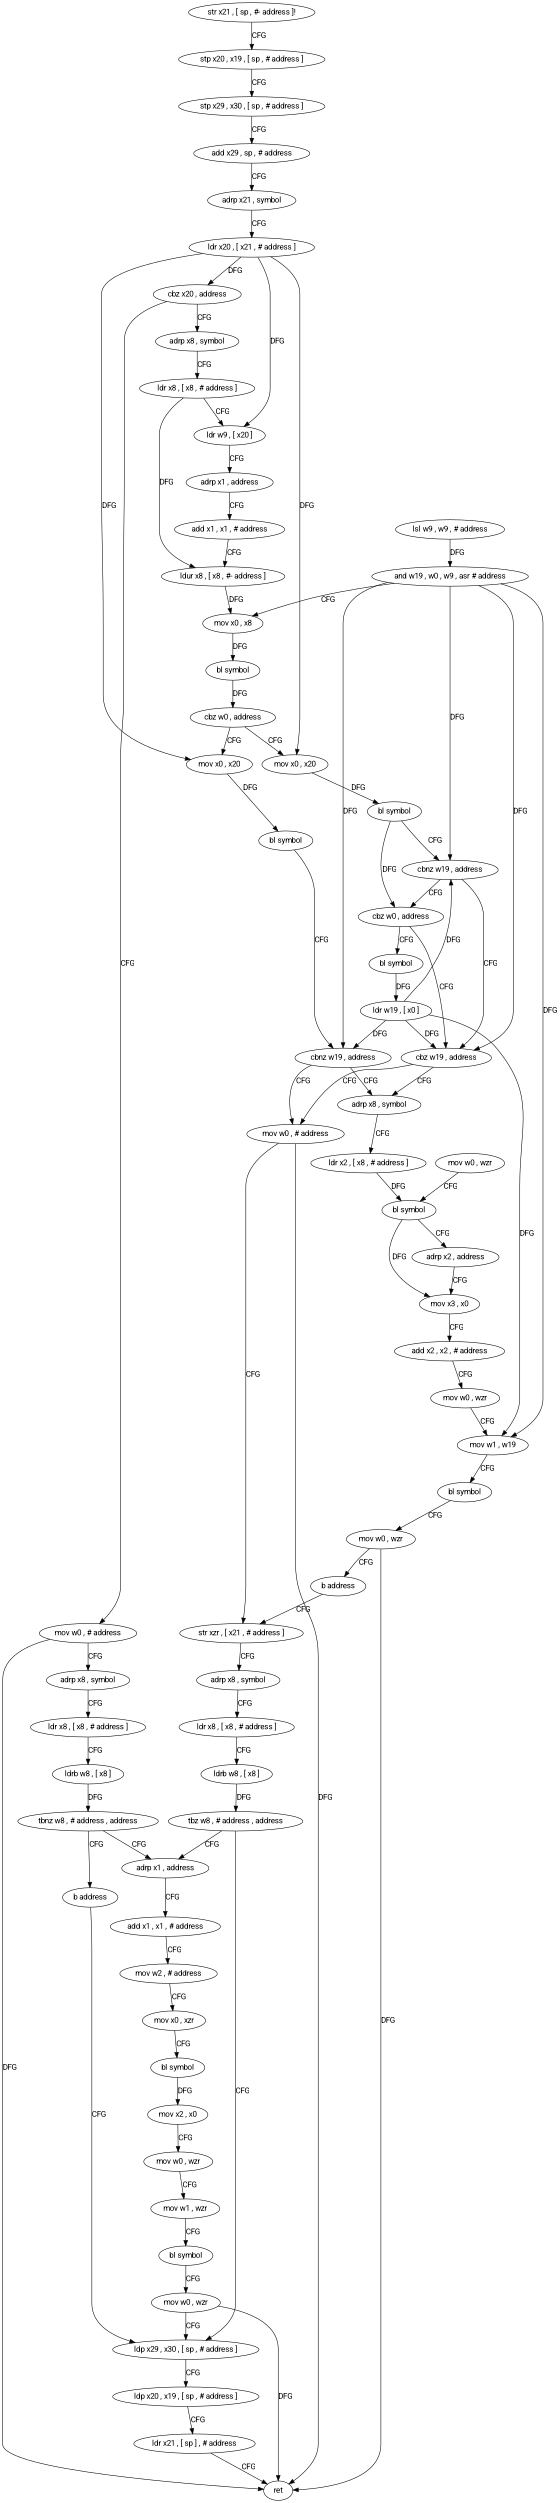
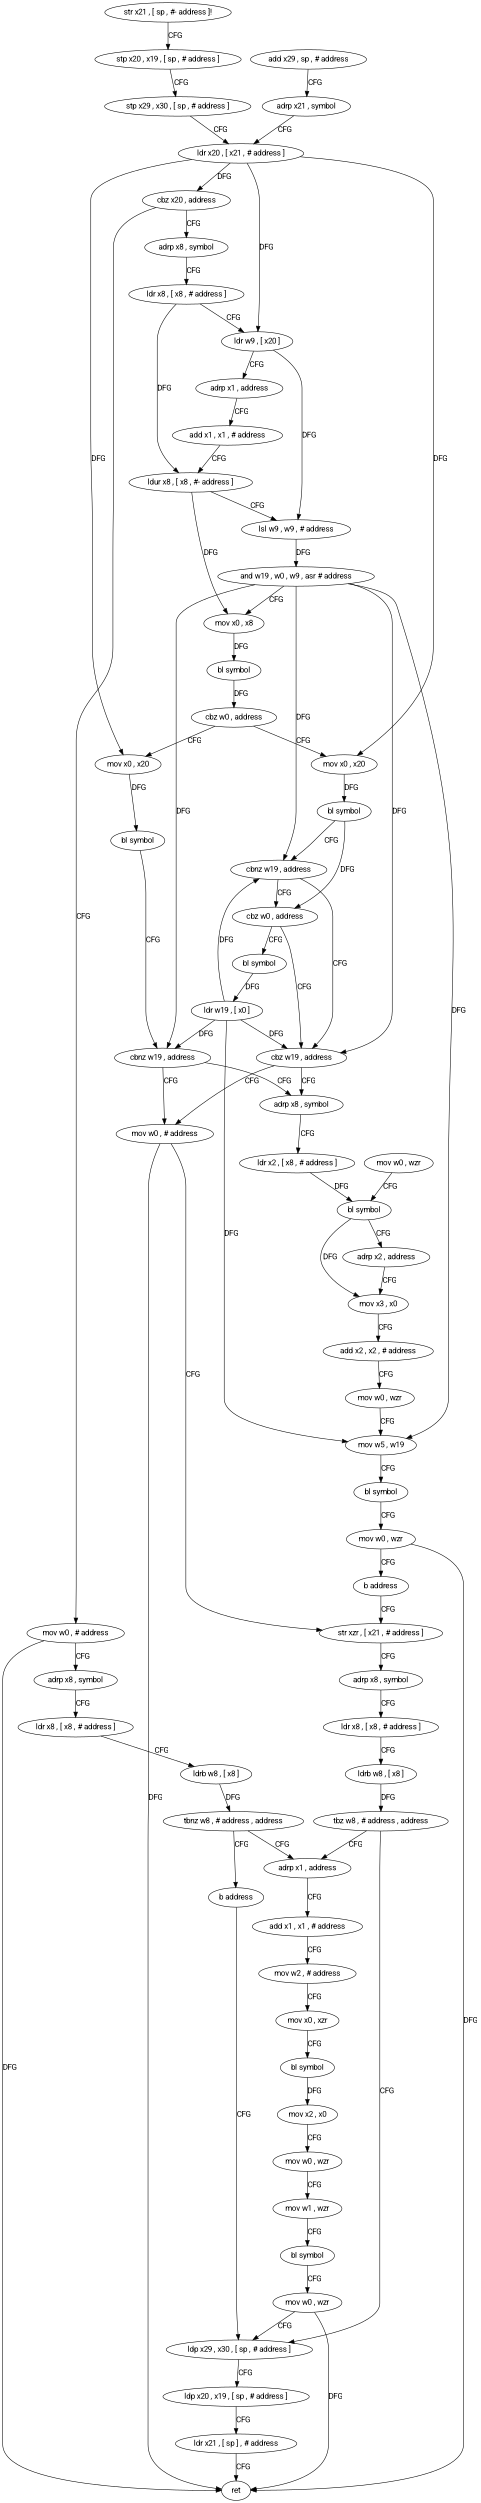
(252, 127) -> (207, 128)
none -> (302, 426)
none -> (241, 505)
(493, 1445) -> (381, 1445)
